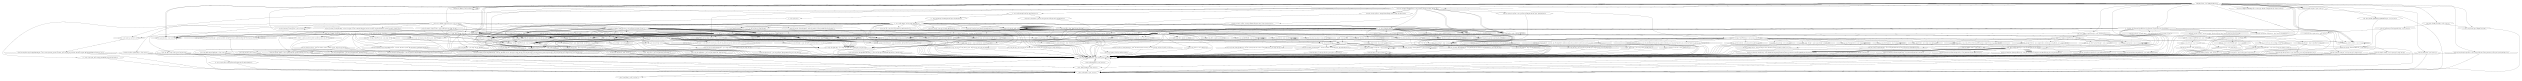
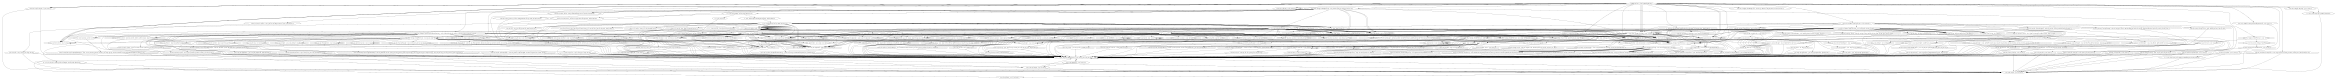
(2395, 28) -> none
